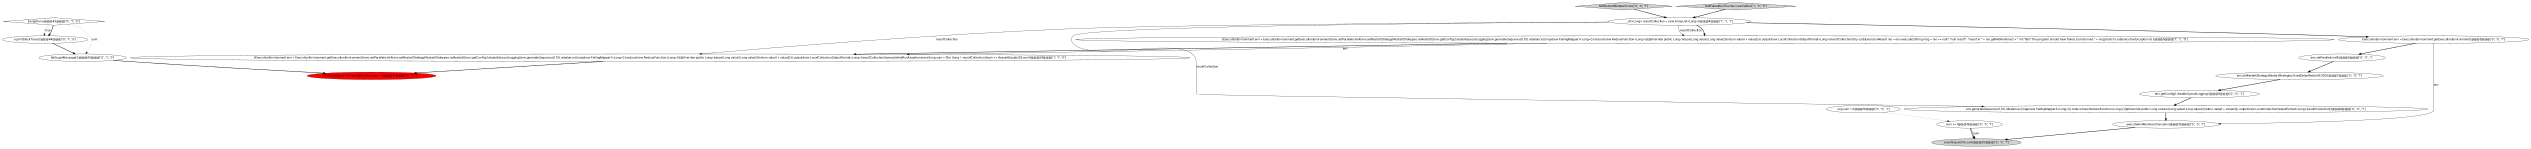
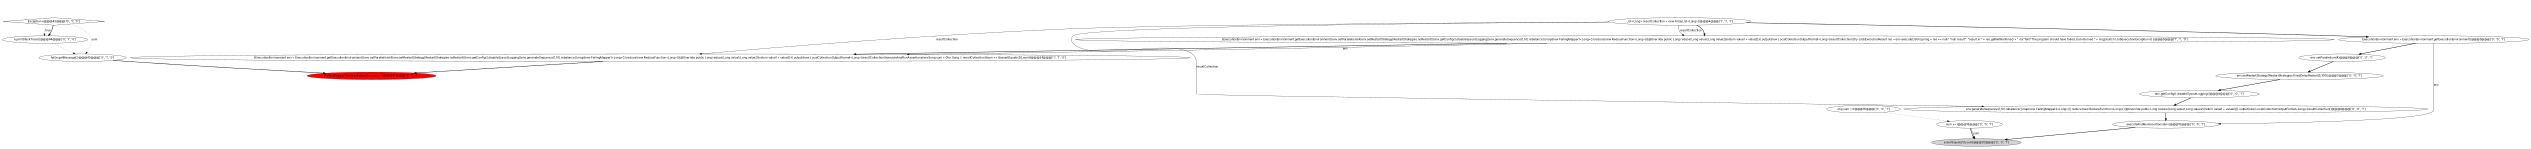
(1624, 6) -> none
(1736, 6) -> none
(63, 48) -> (63, 48)
